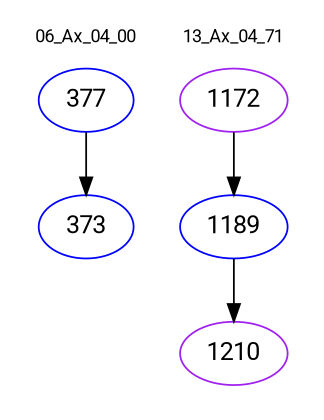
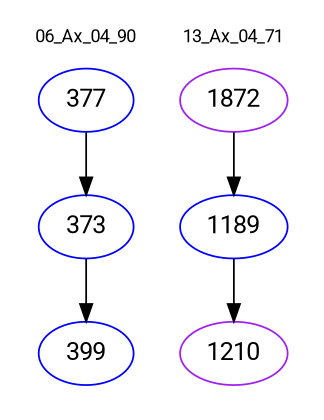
(86, 38) -> (86, 38)
(234, 100) -> (234, 100)
none -> (86, 353)
